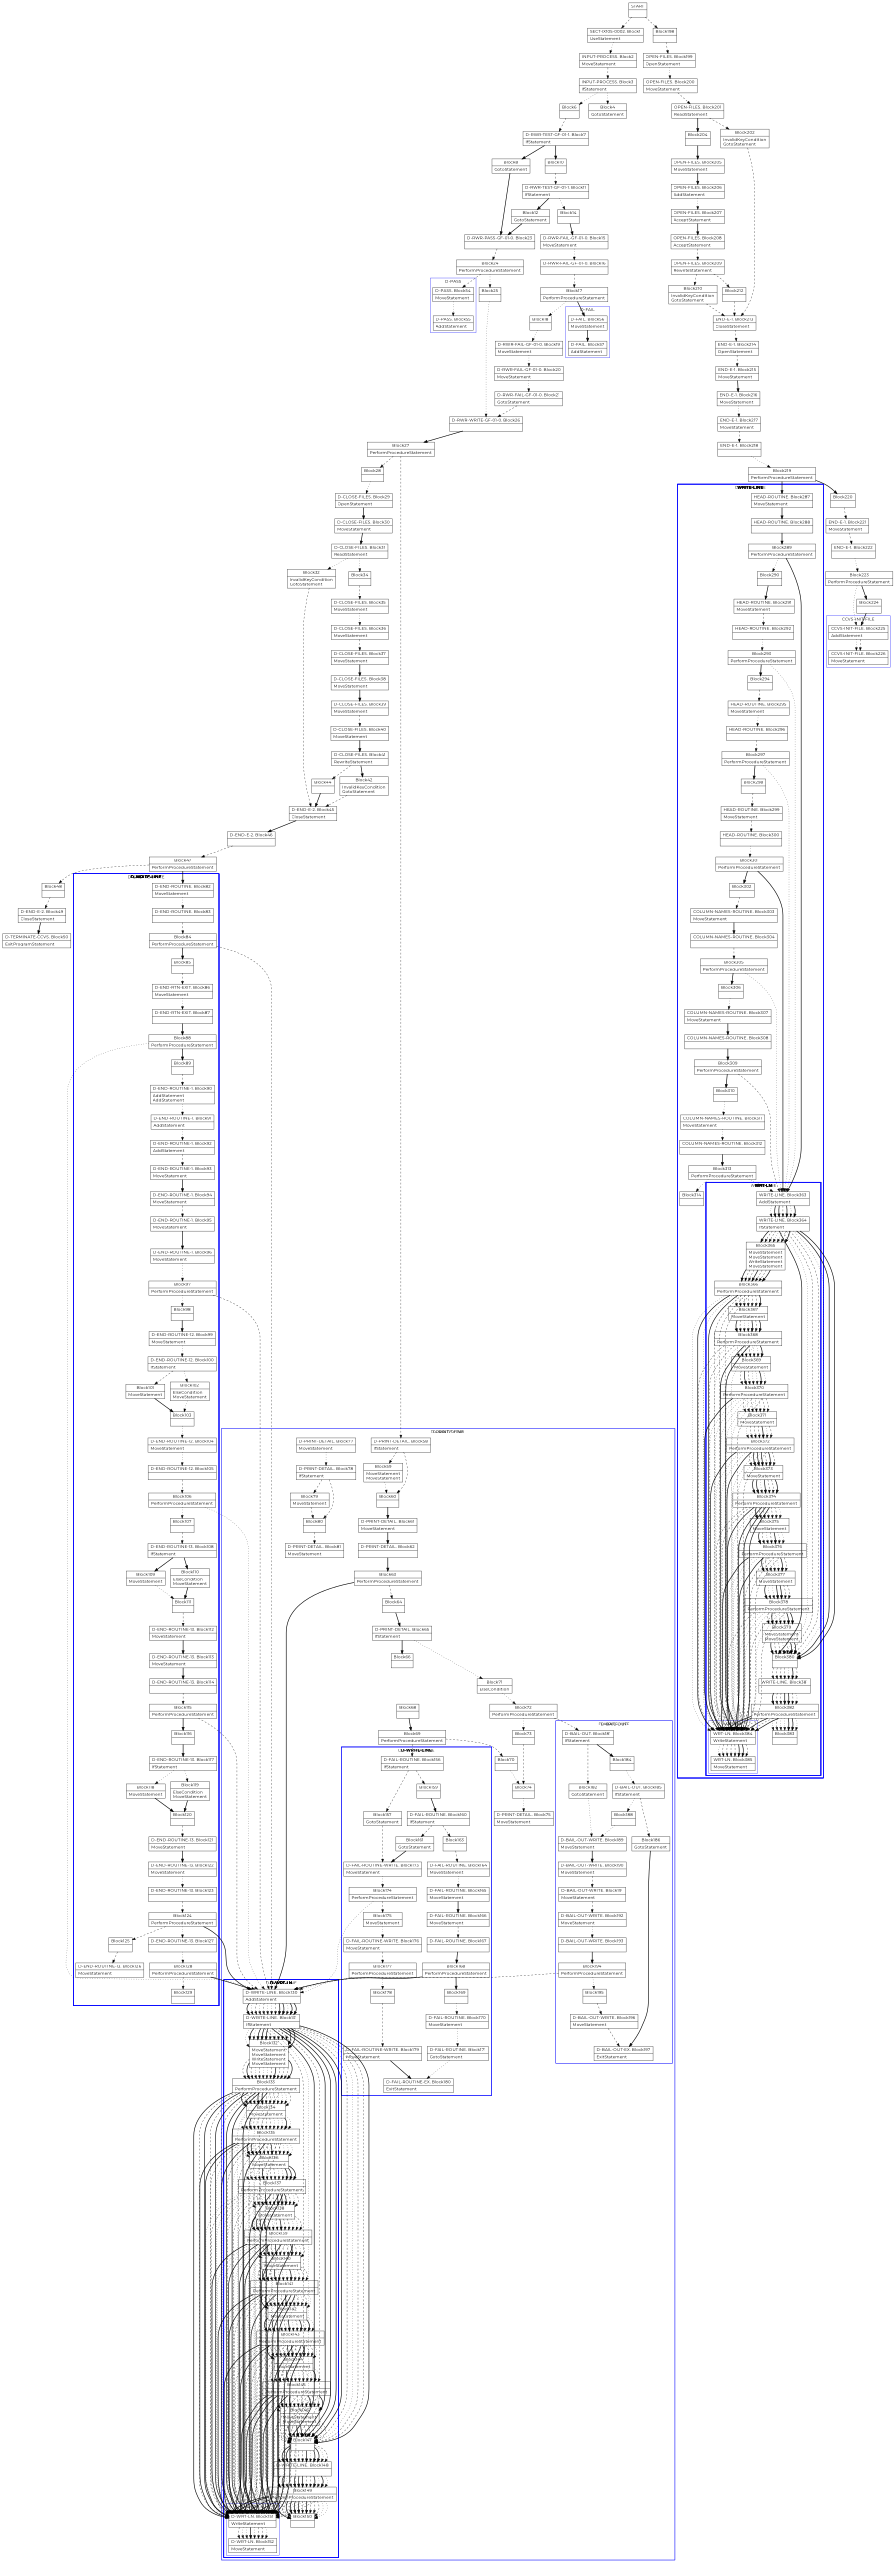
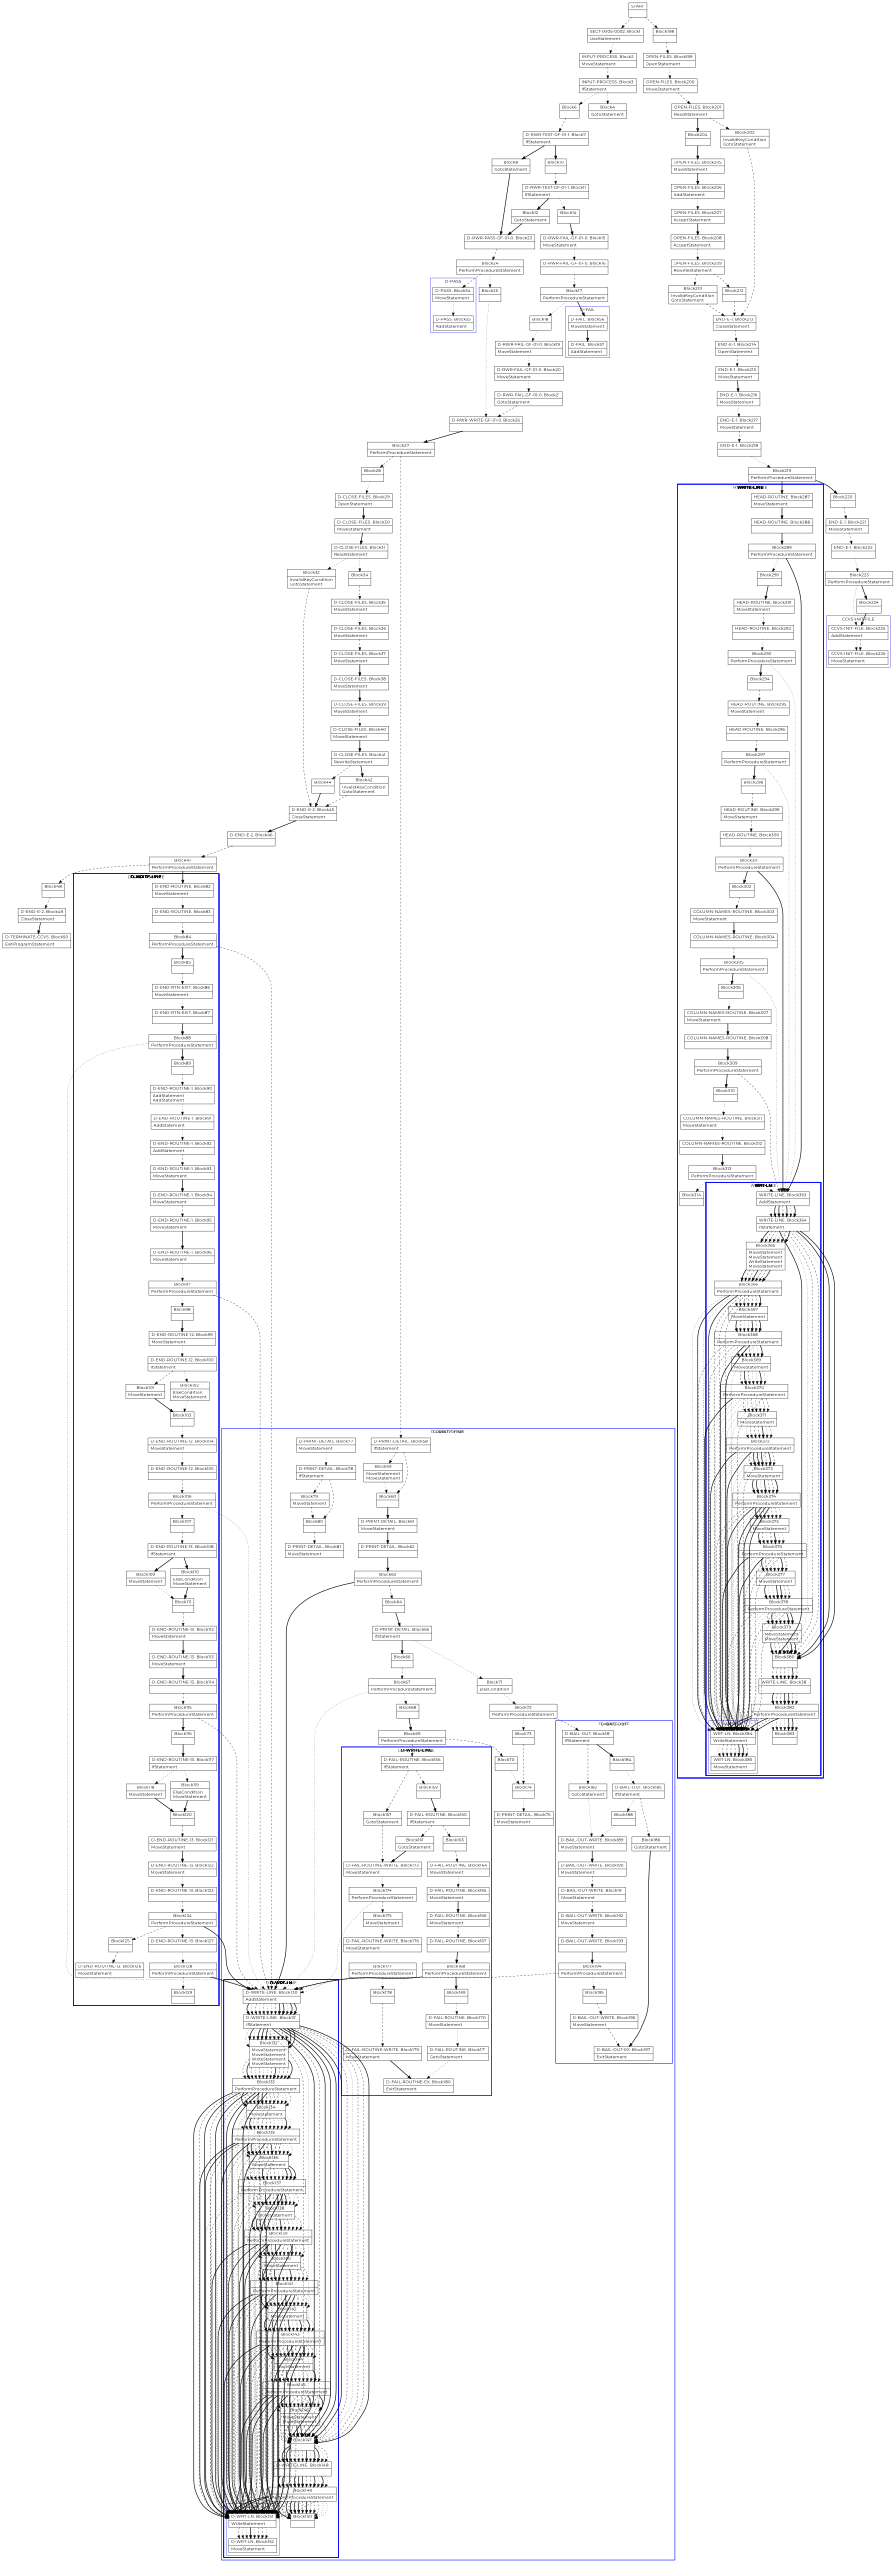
(750, 488) -> (750, 488)
none -> (402, 1686)
(383, 1956) -> none
